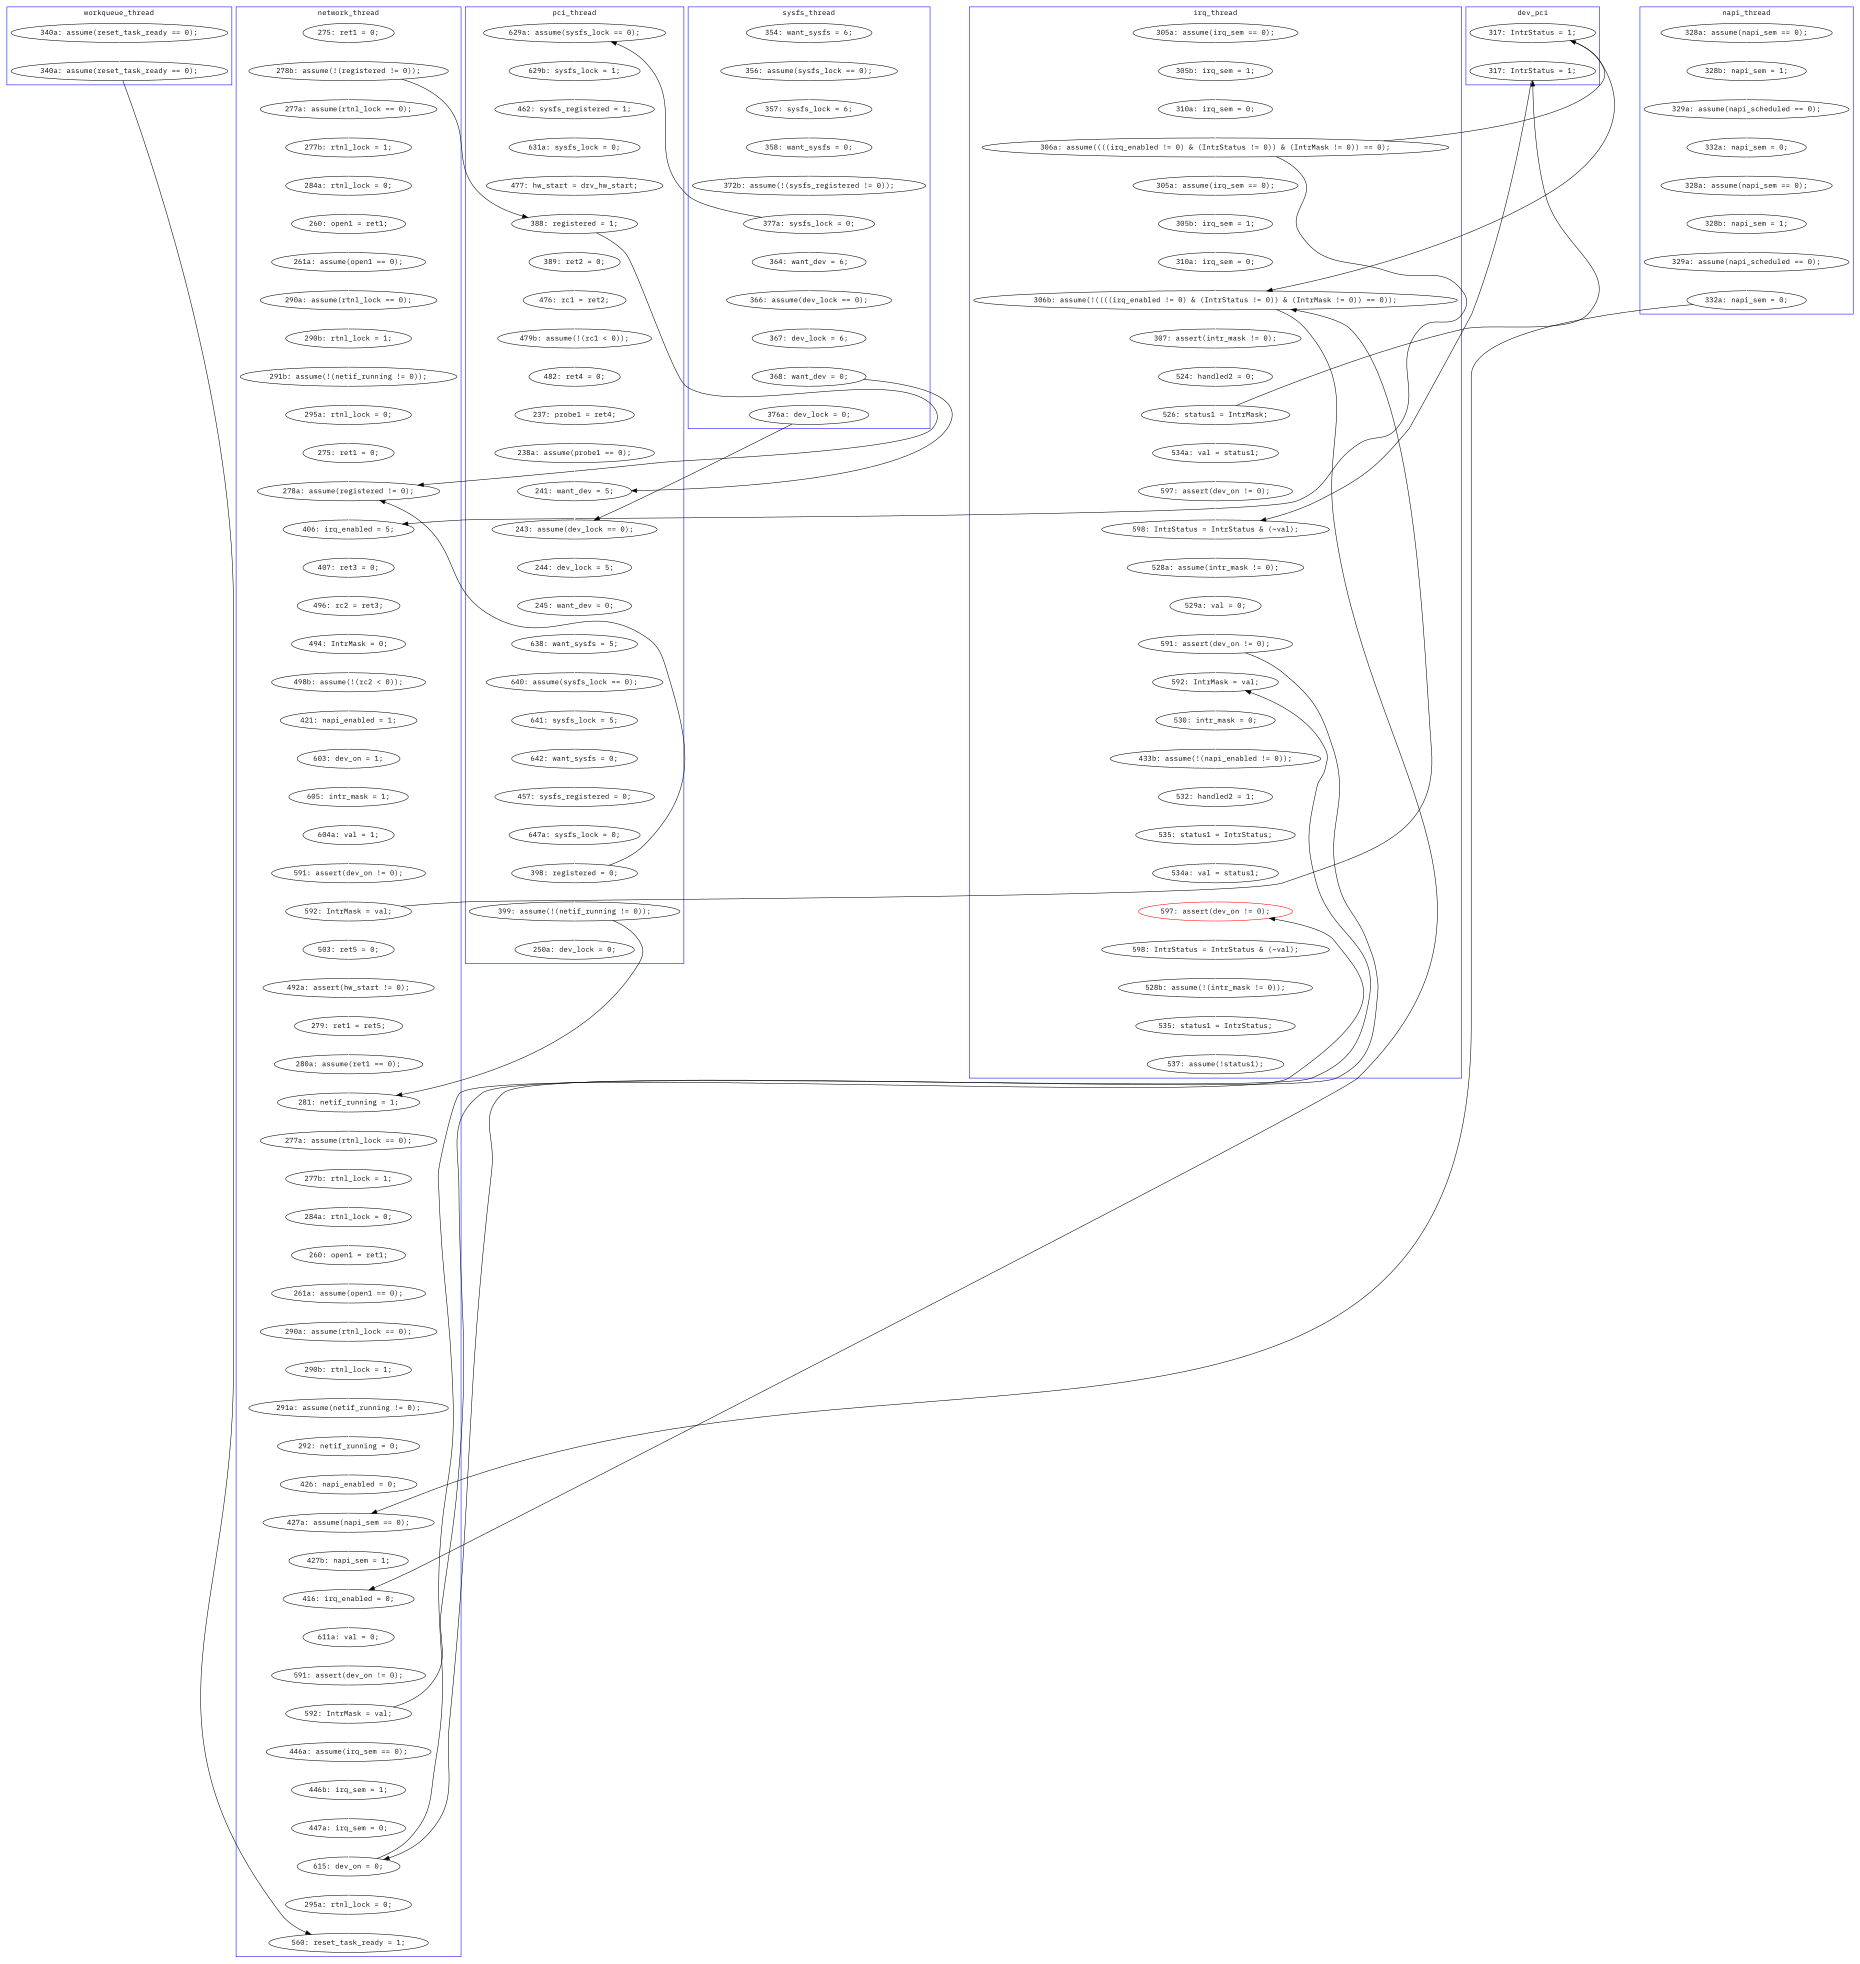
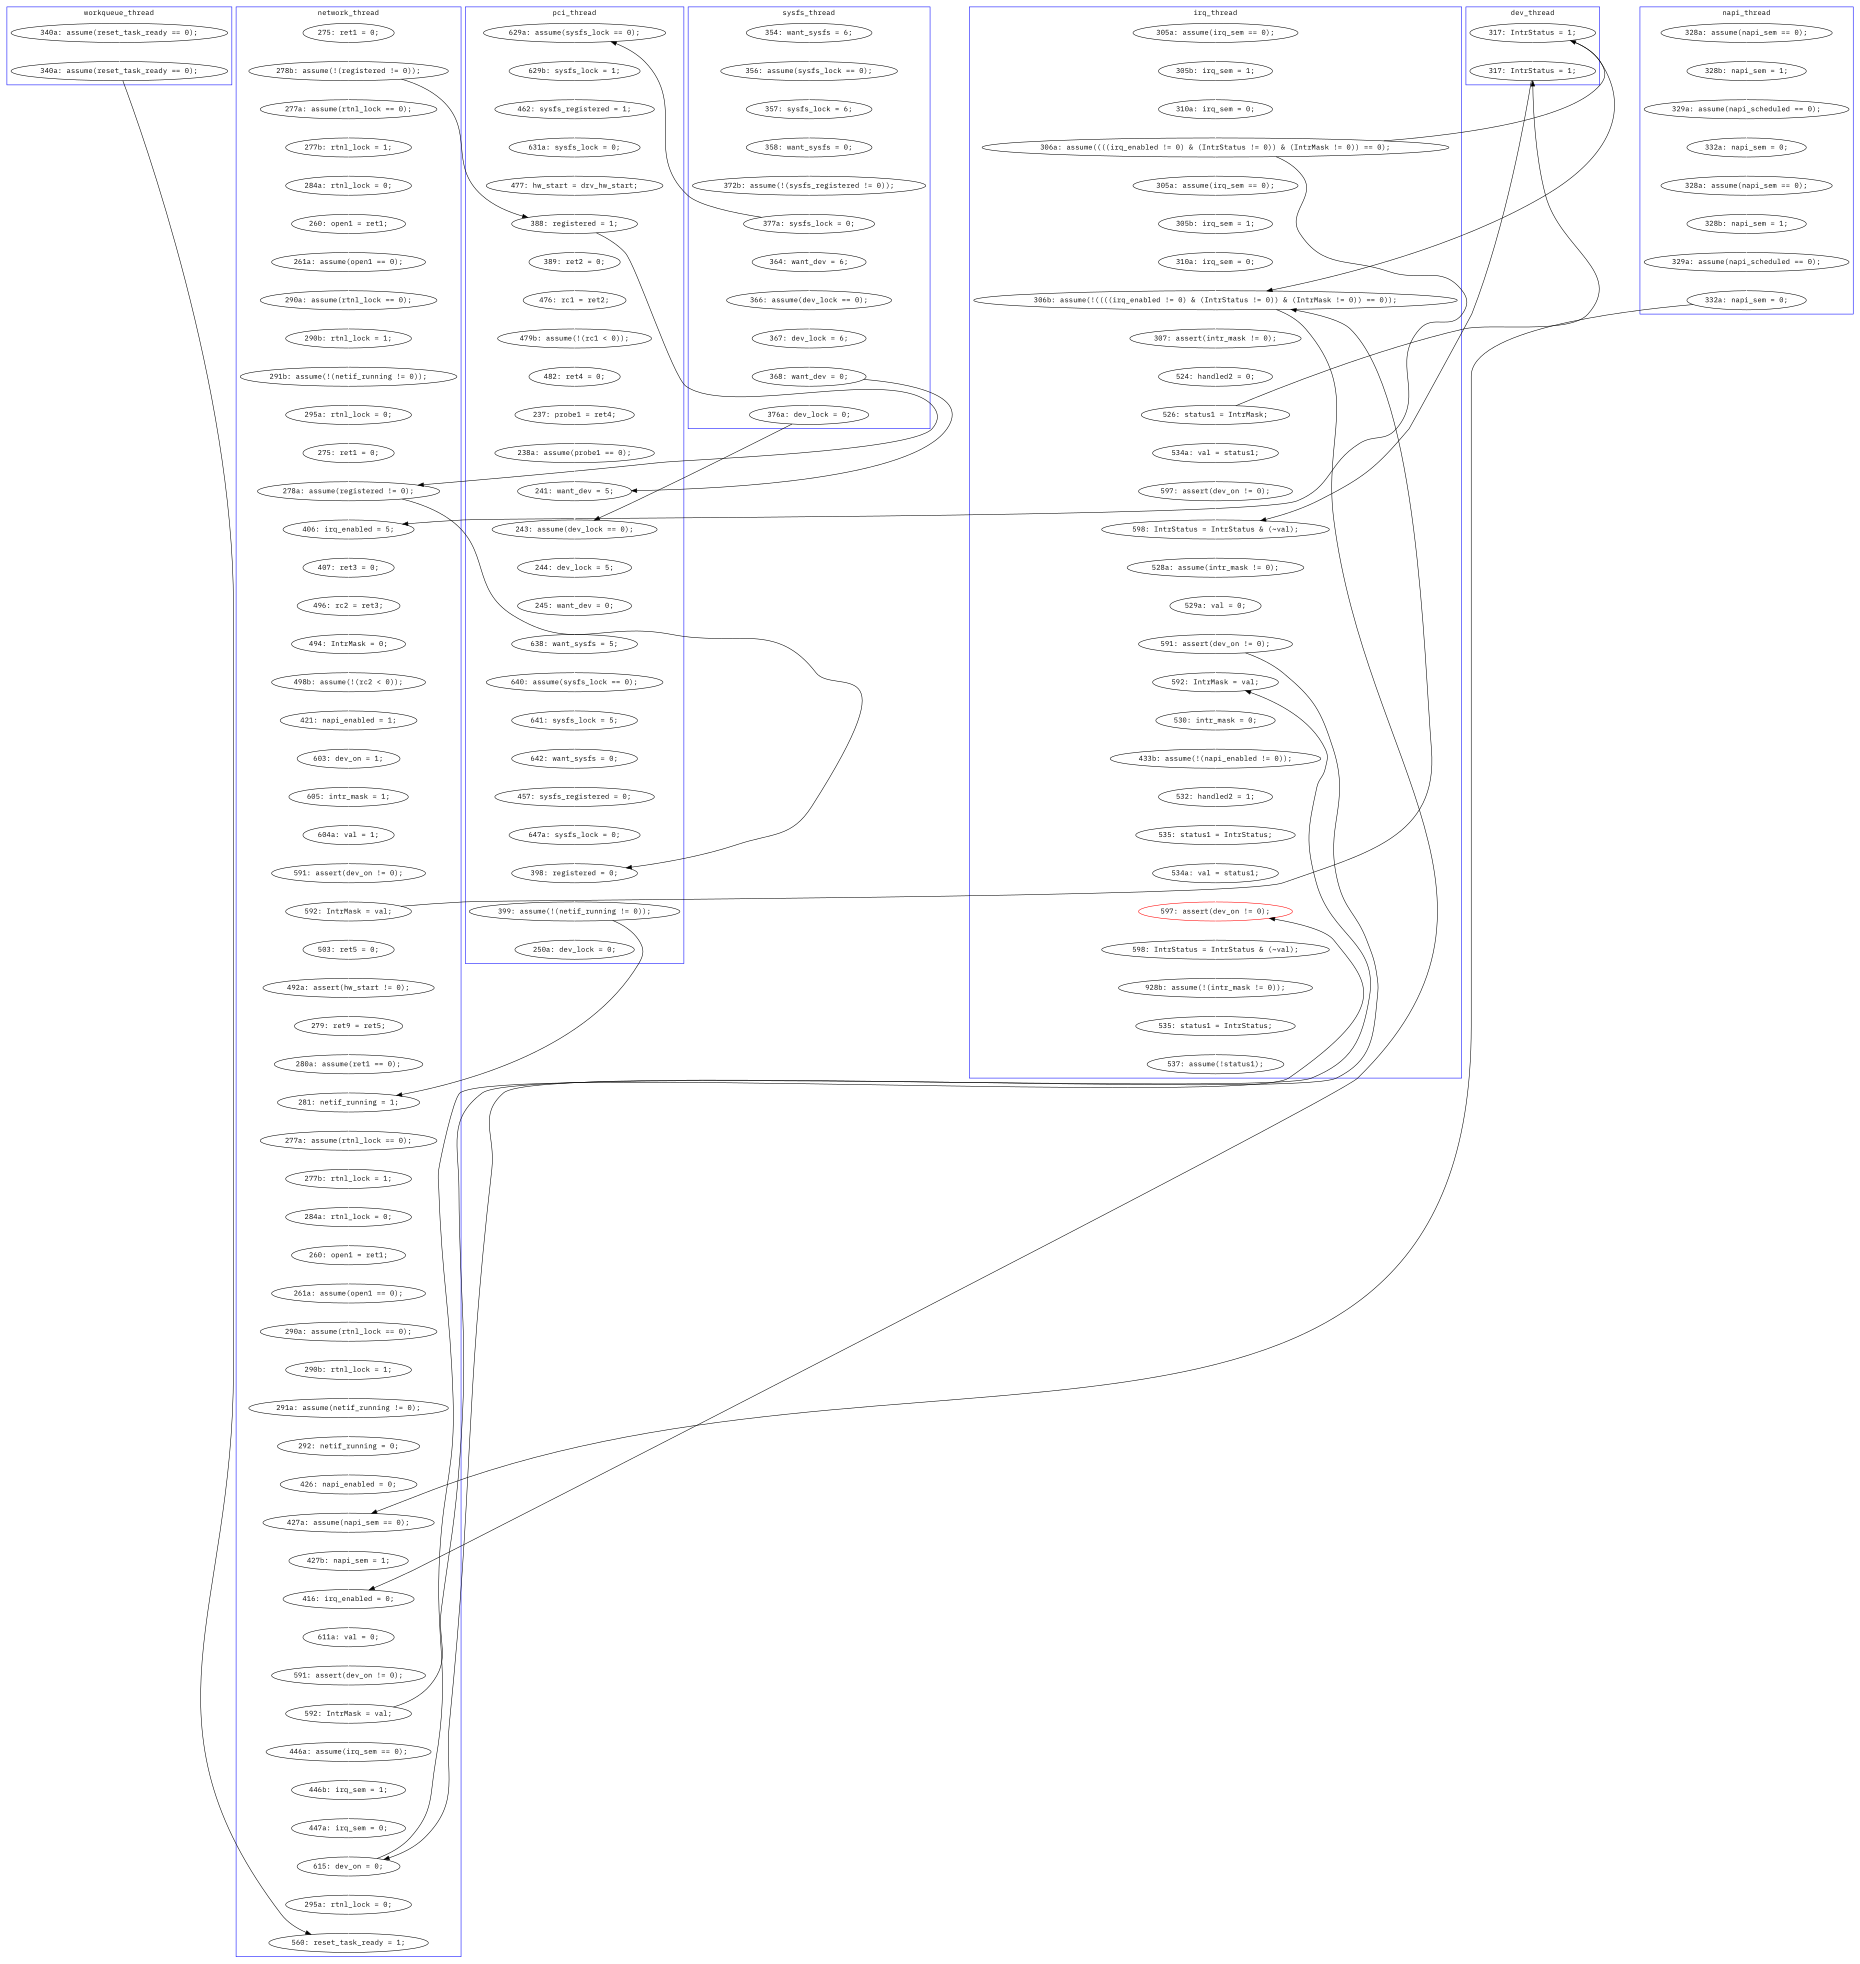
(1533, 13) -> (1533, 13)
(623, 626) -> (769, 641)
(1216, 988) -> (1216, 988)
(349, 1026) -> (349, 1026)
